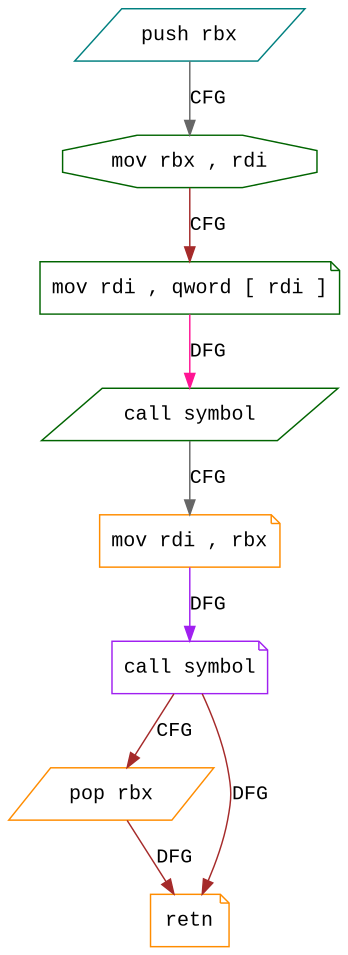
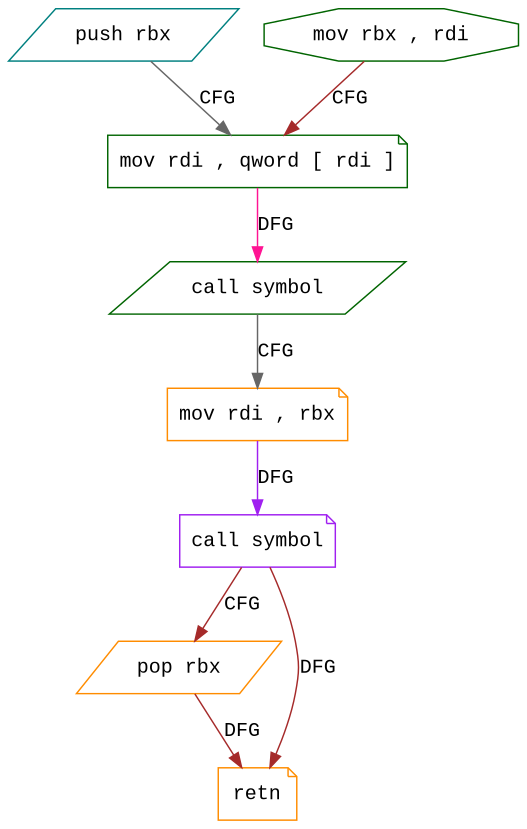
(190, 91) -> (185, 93)
